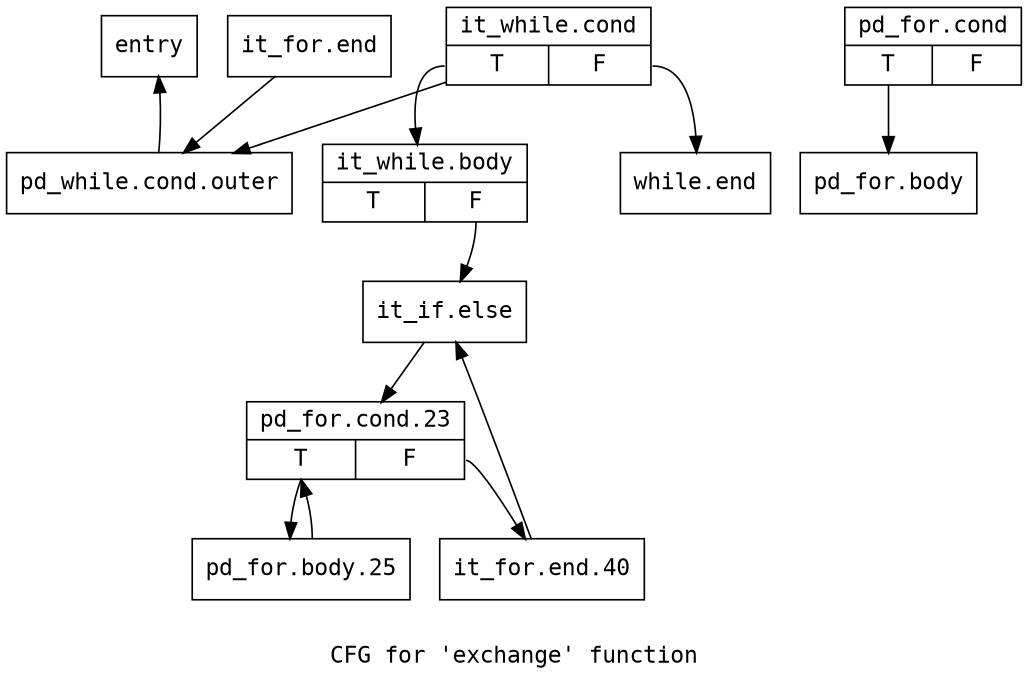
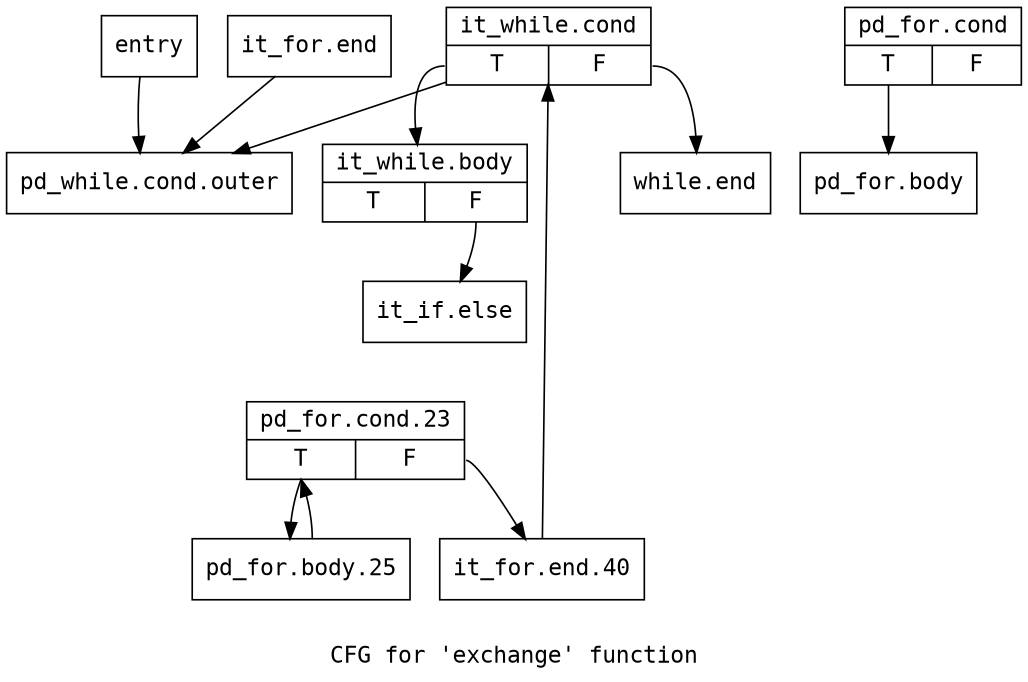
(160, 123) -> (138, 106)
(408, 365) -> none
(497, 448) -> (545, 320)
